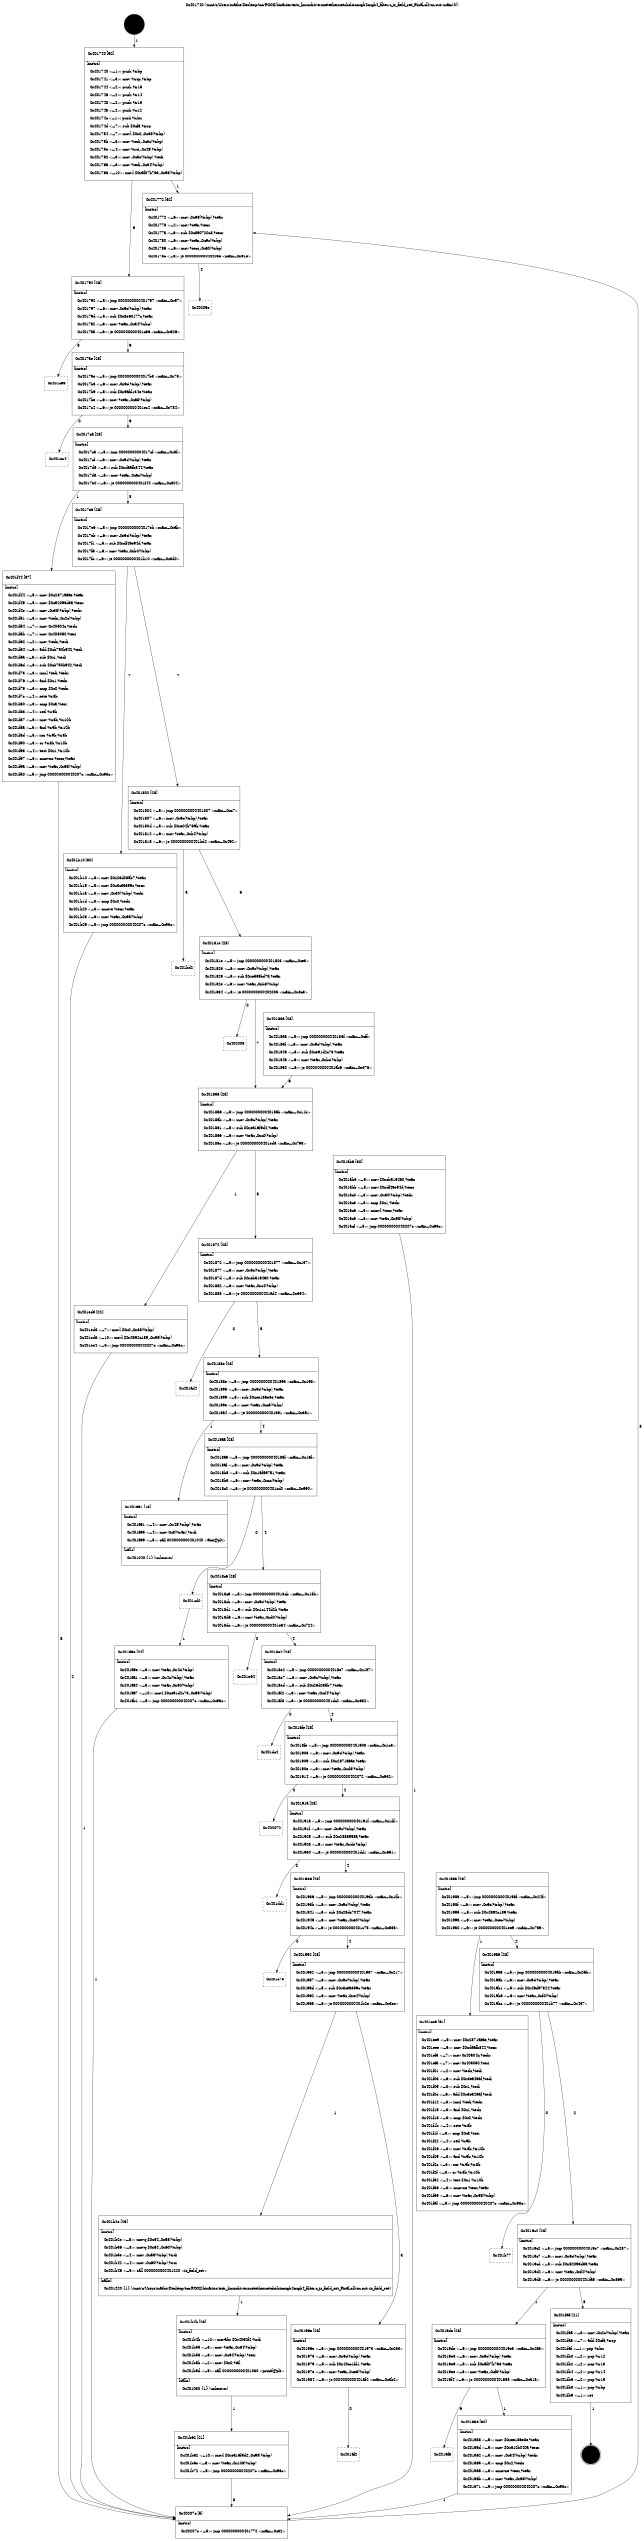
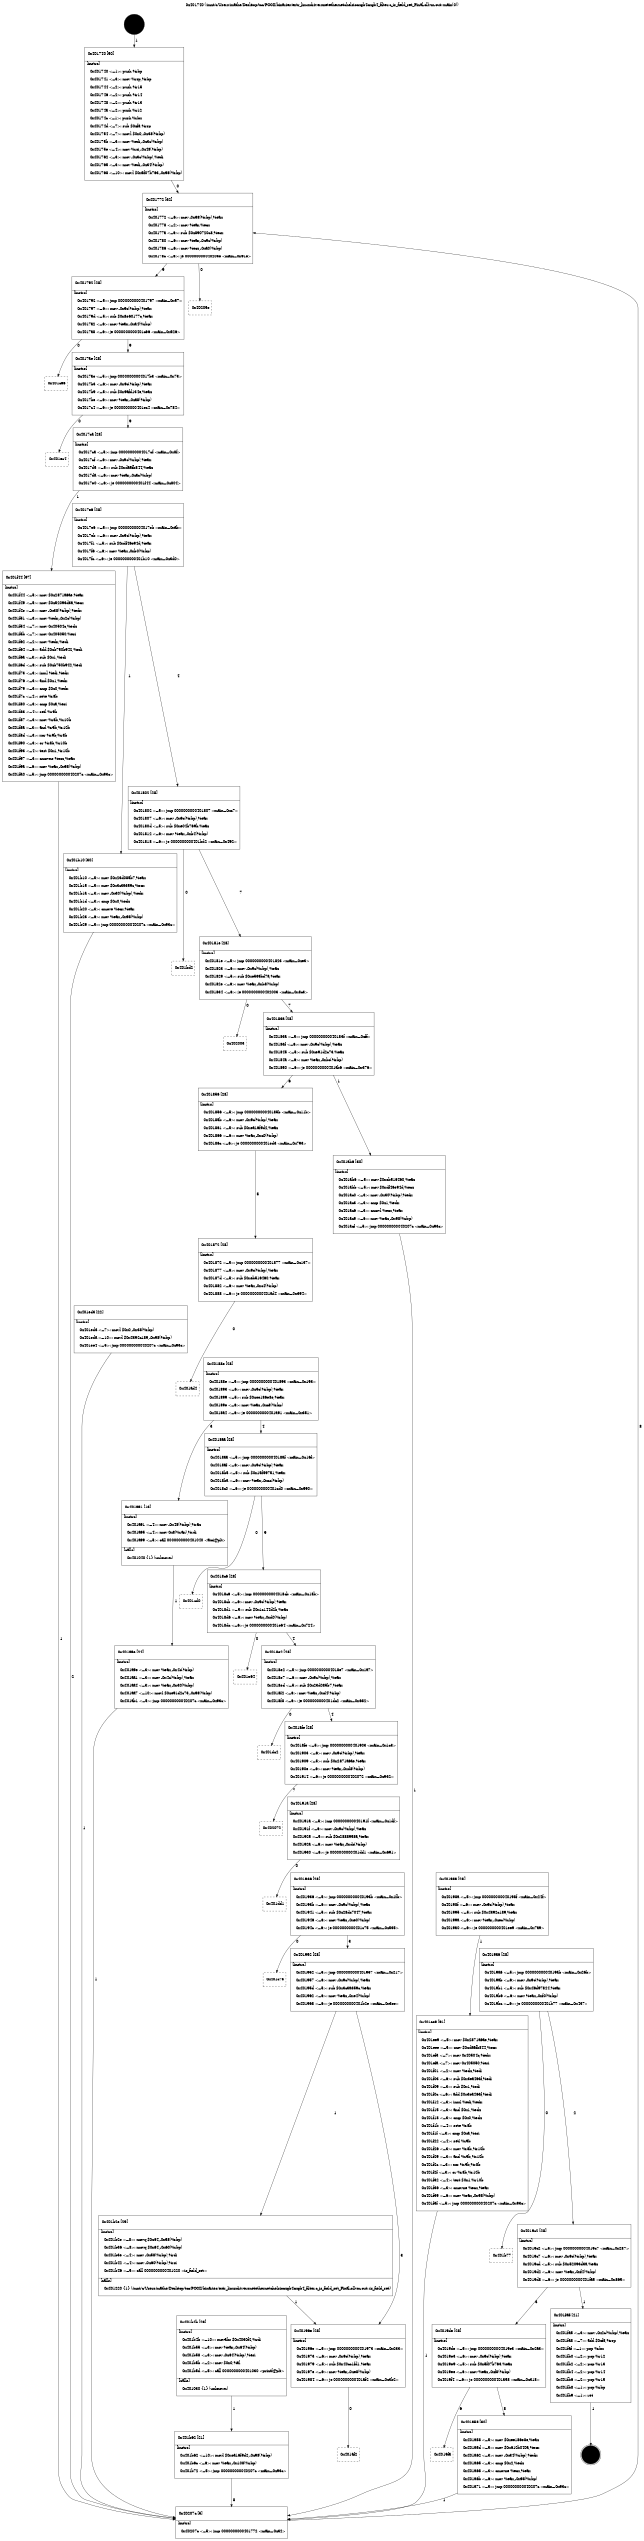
(177, 187) -> (177, 187)
(131, 227) -> (162, 269)
(201, 270) -> (201, 270)
(78, 346) -> (78, 346)
(128, 496) -> none
(129, 676) -> (129, 676)
(178, 676) -> (178, 676)
(186, 893) -> (186, 893)
(240, 893) -> (240, 893)
(255, 1042) -> (286, 1005)
none -> (352, 1114)
(191, 1227) -> none
(258, 1328) -> none
(211, 1427) -> (211, 1427)
(265, 1533) -> (265, 1533)
(185, 1626) -> (173, 1604)
(61, 1639) -> (61, 1639)
(342, 1789) -> none
(293, 1790) -> (293, 1790)
(345, 1865) -> none
(514, 1941) -> none
(349, 1942) -> (349, 1942)
(536, 2302) -> (536, 2302)
(584, 2302) -> (584, 2302)
(239, 2304) -> (300, 2309)
(504, 2409) -> (504, 2409)
none -> (424, 2421)
